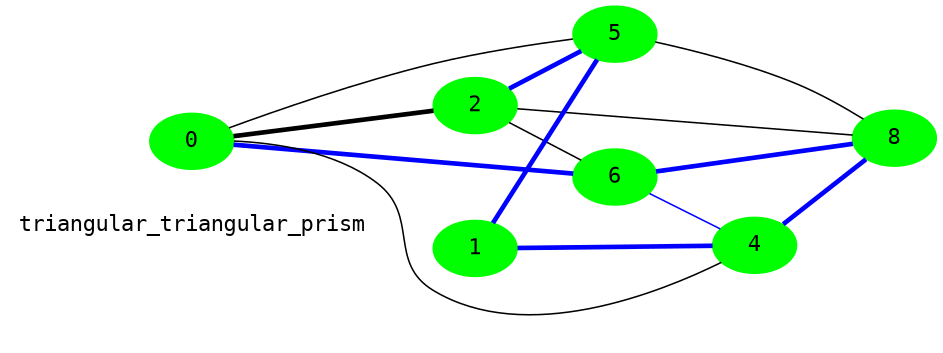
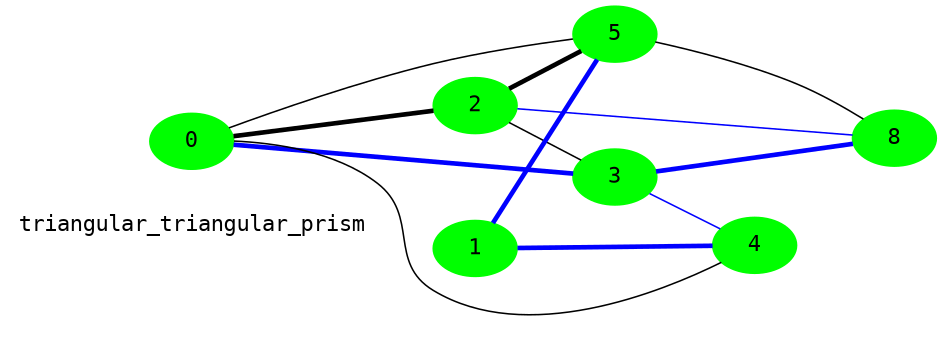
(545, 70) -> (545, 70)
(685, 122) -> (685, 122)
(615, 177) -> (615, 177)
(825, 192) -> none
